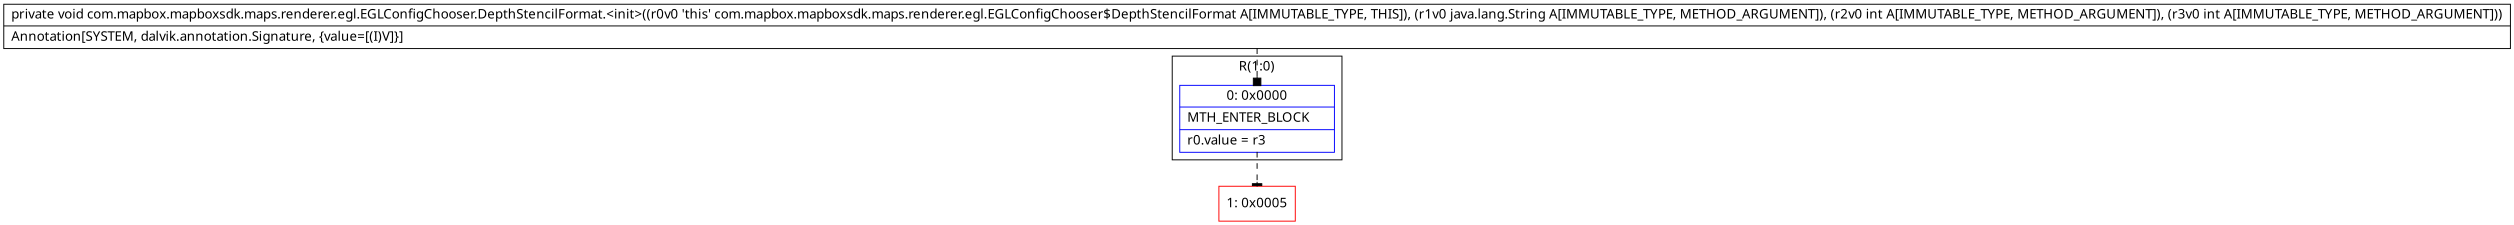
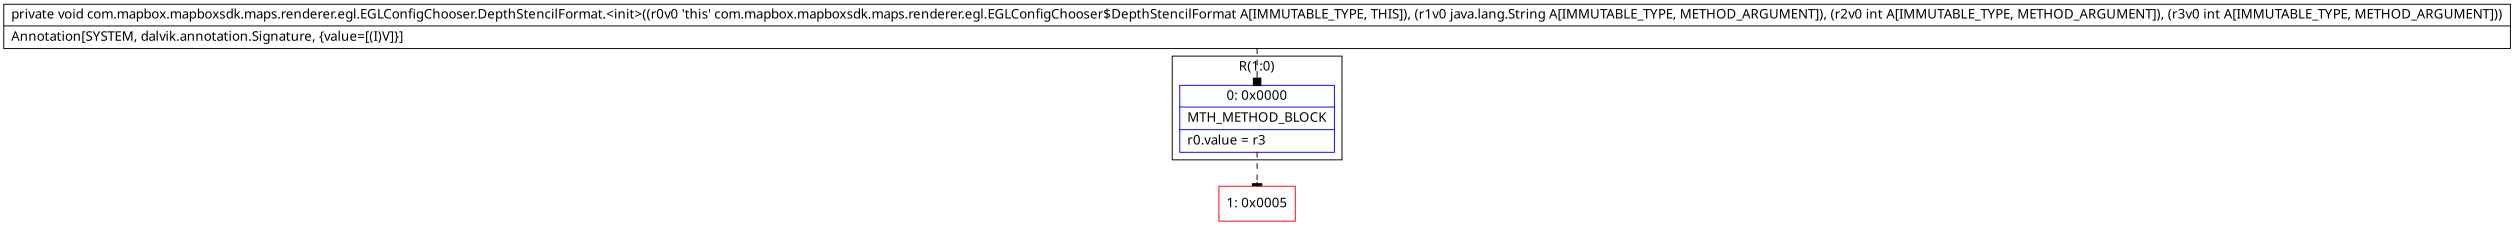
(1249, 118) -> (1257, 118)
